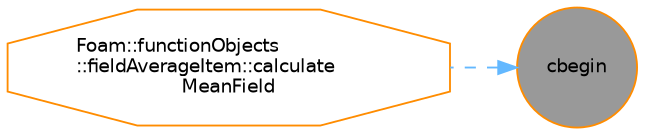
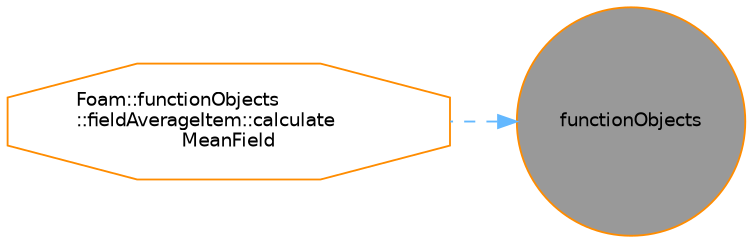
(577, 68) -> (631, 122)
